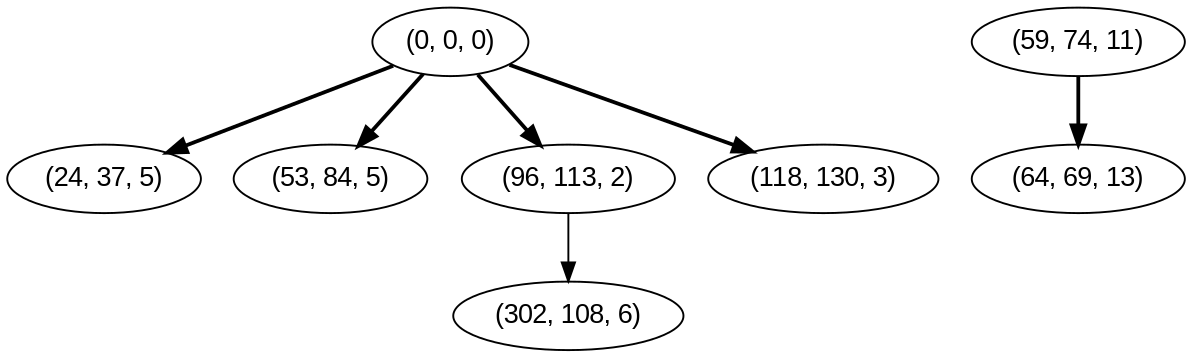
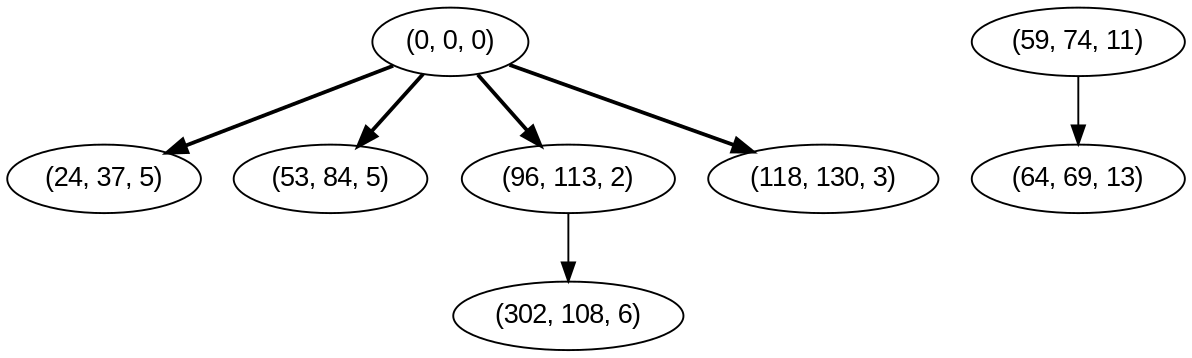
(1078, 101) -> (1078, 101)
